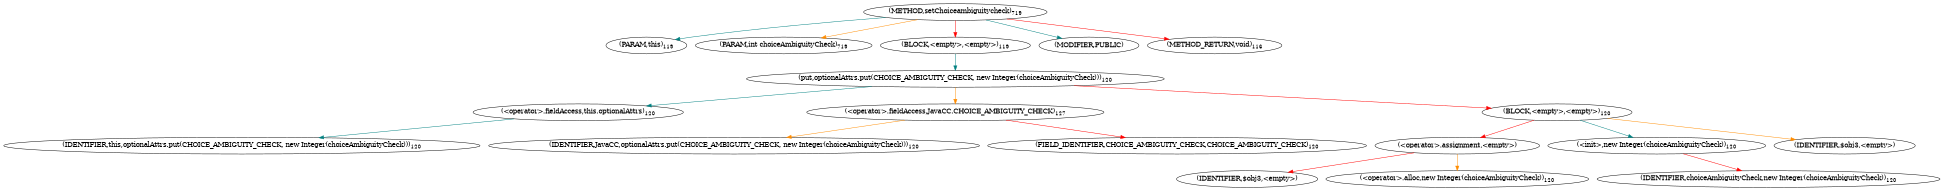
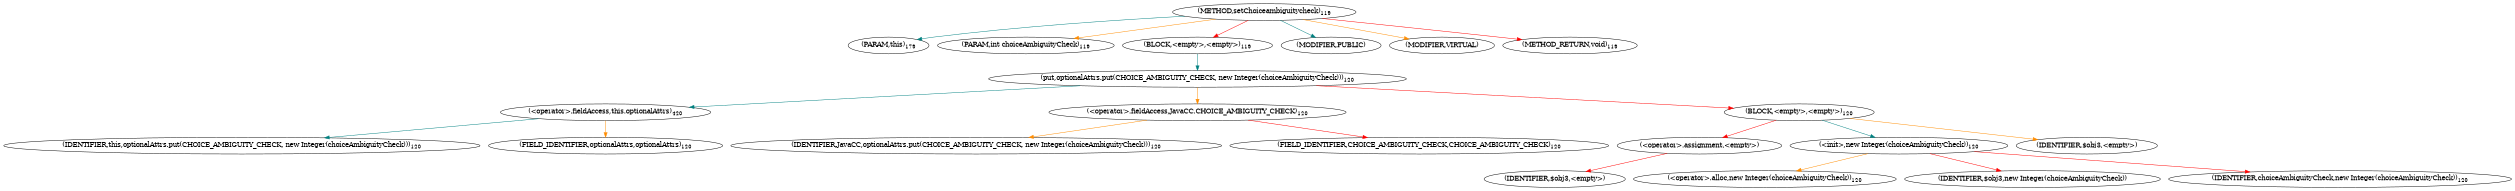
(1017, 11) -> (1326, 11)
(668, 45) -> (911, 45)
(843, 45) -> (1085, 45)
(1257, 45) -> (1613, 45)
none -> (1442, 45)
(650, 112) -> (677, 112)
(1061, 112) -> (1303, 112)
none -> (606, 146)
(1457, 160) -> (1834, 162)
none -> (2033, 179)
